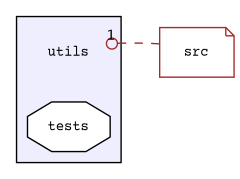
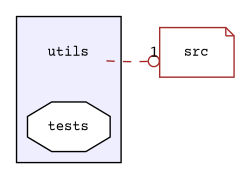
(139, 43) -> (130, 62)
